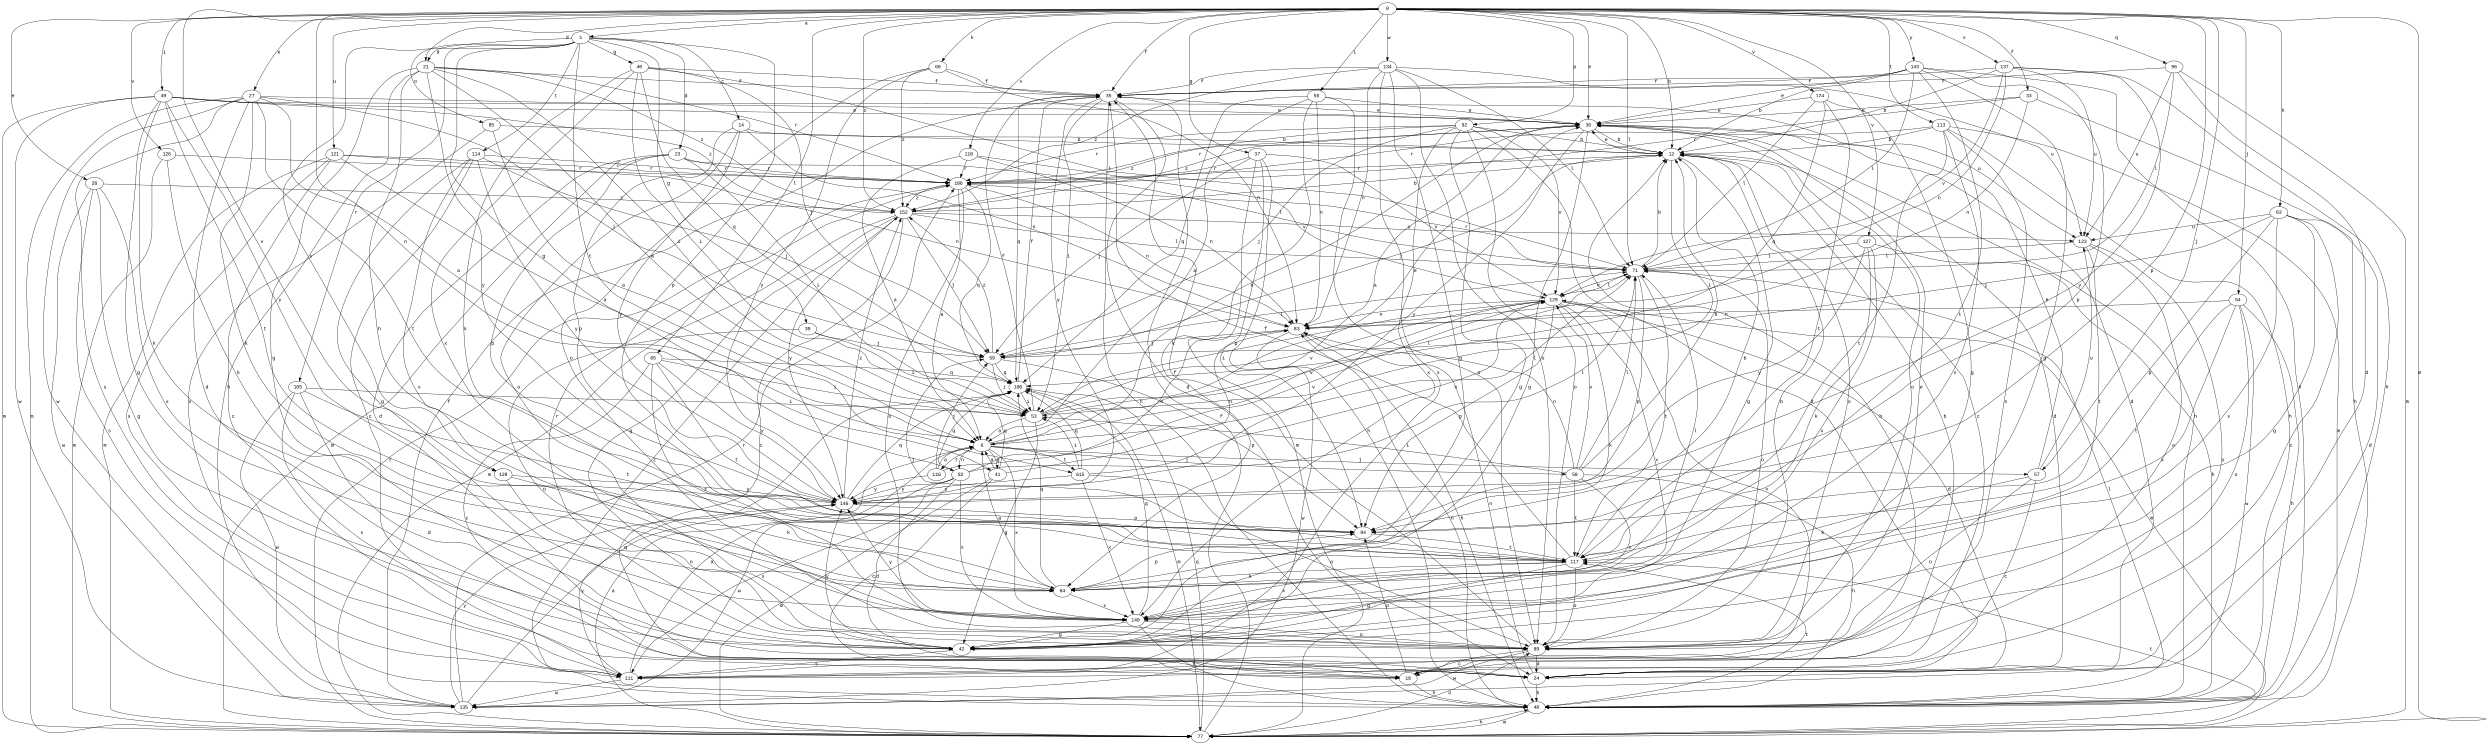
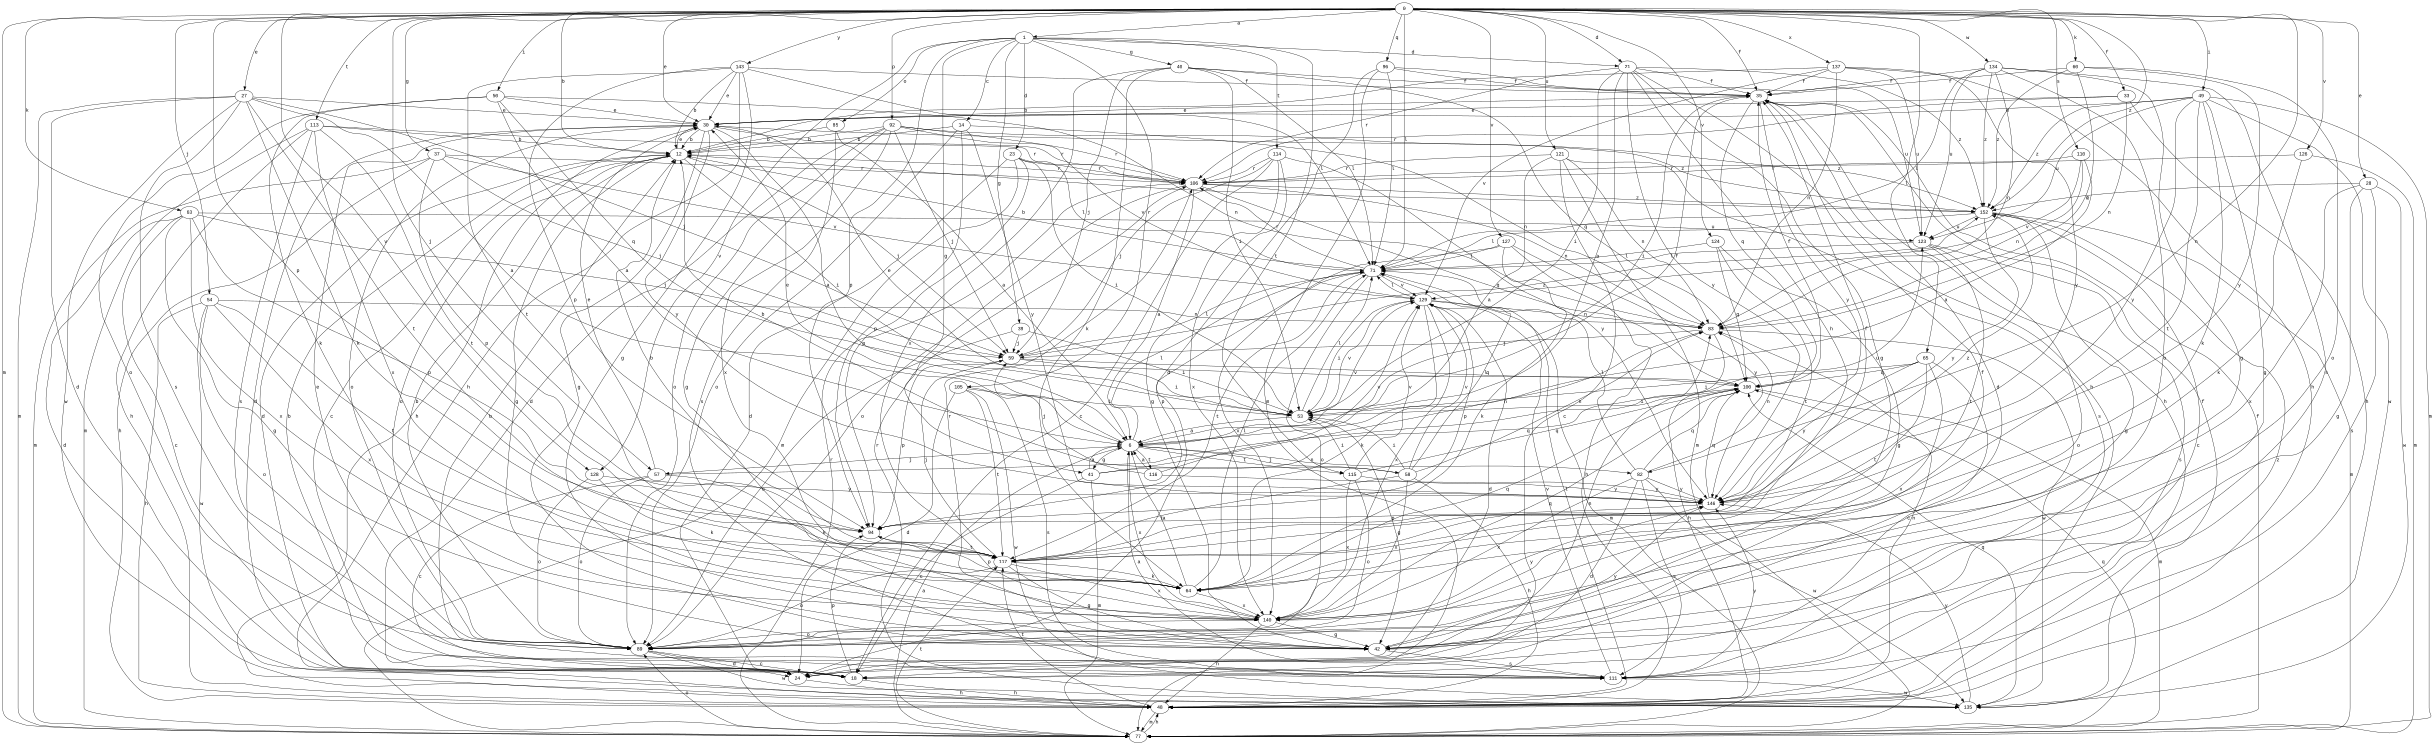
(1711, 110) -> none
(945, 276) -> none
(1080, 475) -> (1352, 475)
